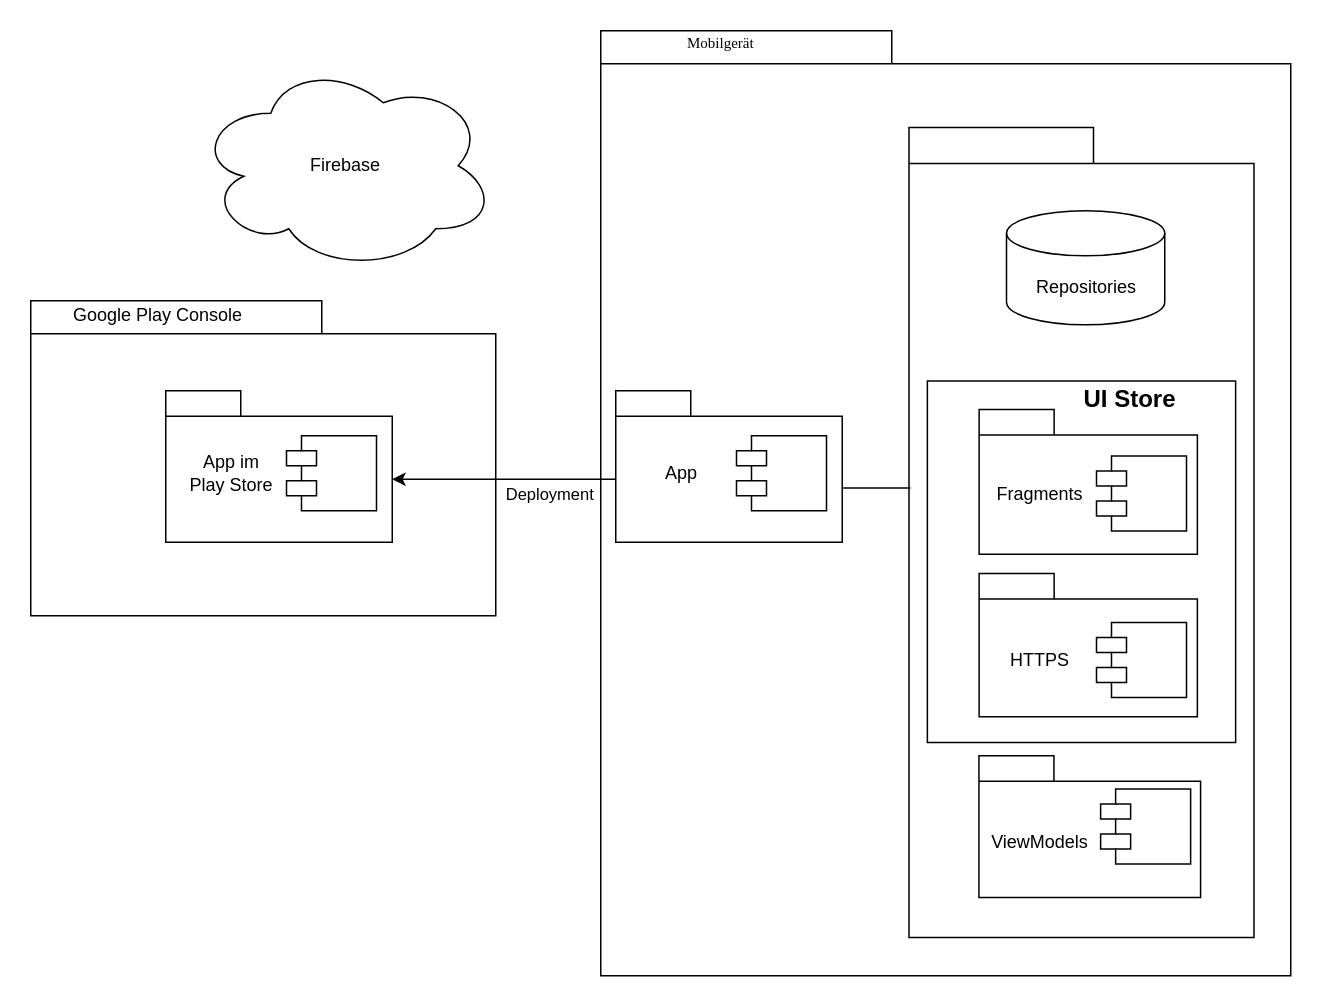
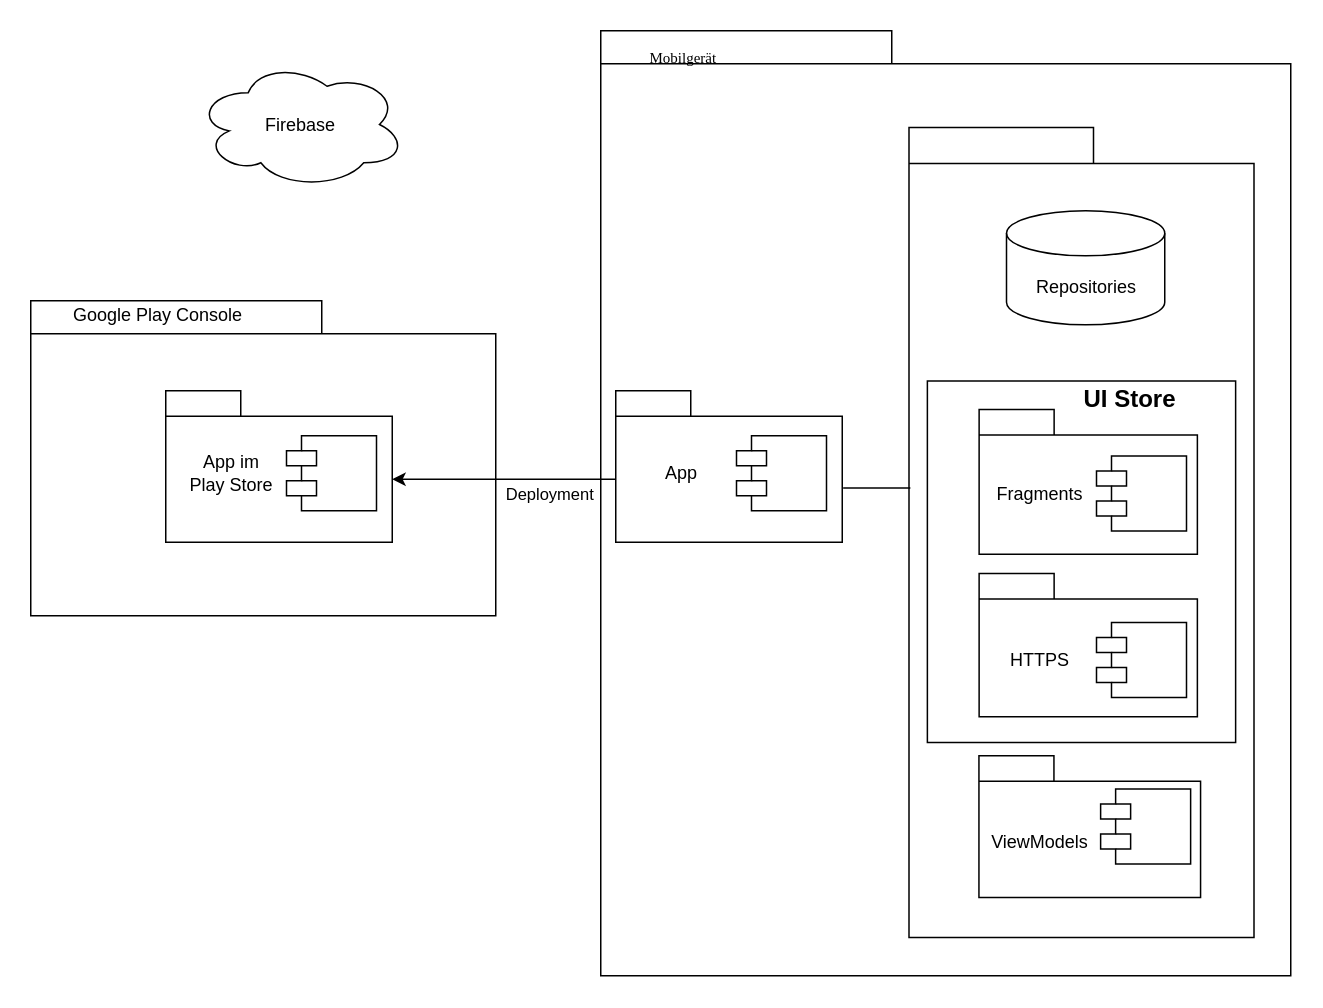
(782, 46) -> (744, 61)
(346, 166) -> (301, 125)
